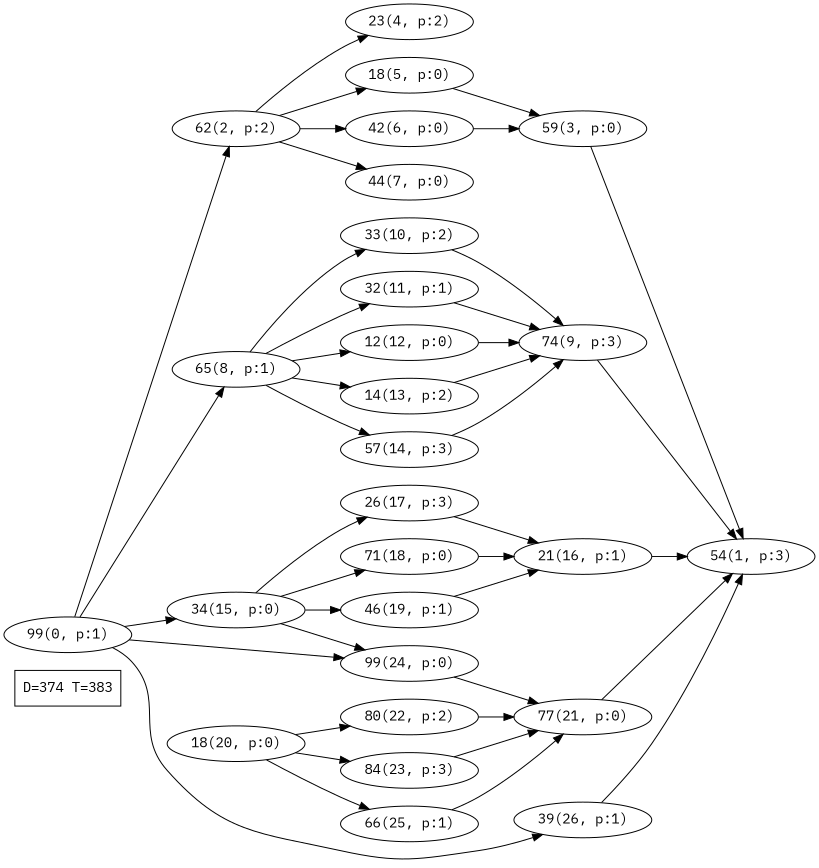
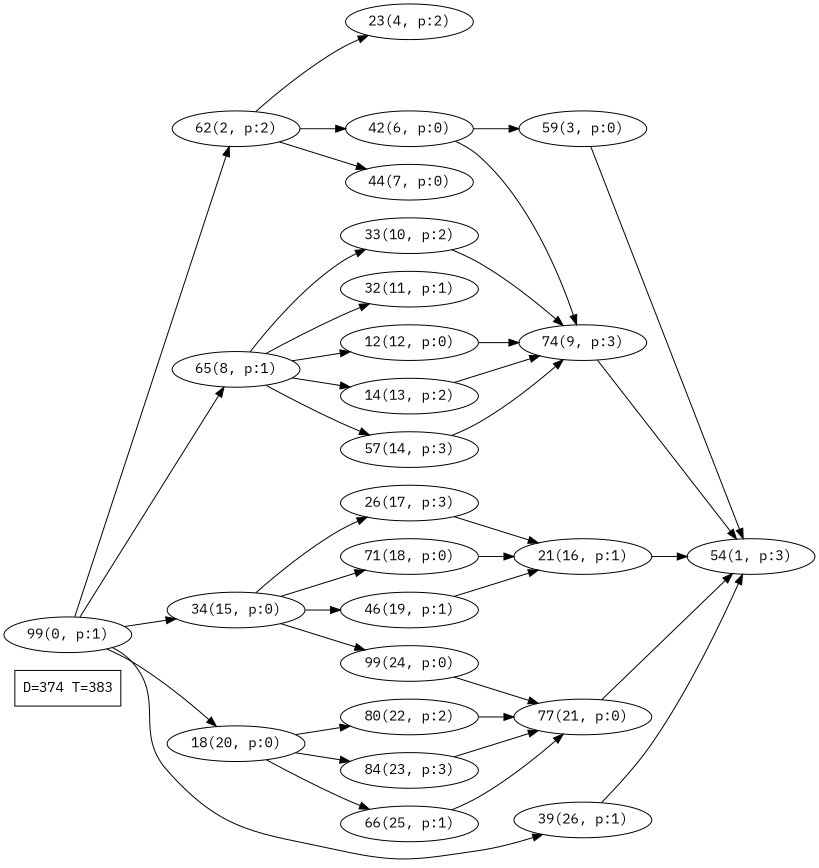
(409, 75) -> none
(492, 315) -> (529, 218)
(231, 649) -> (160, 681)
